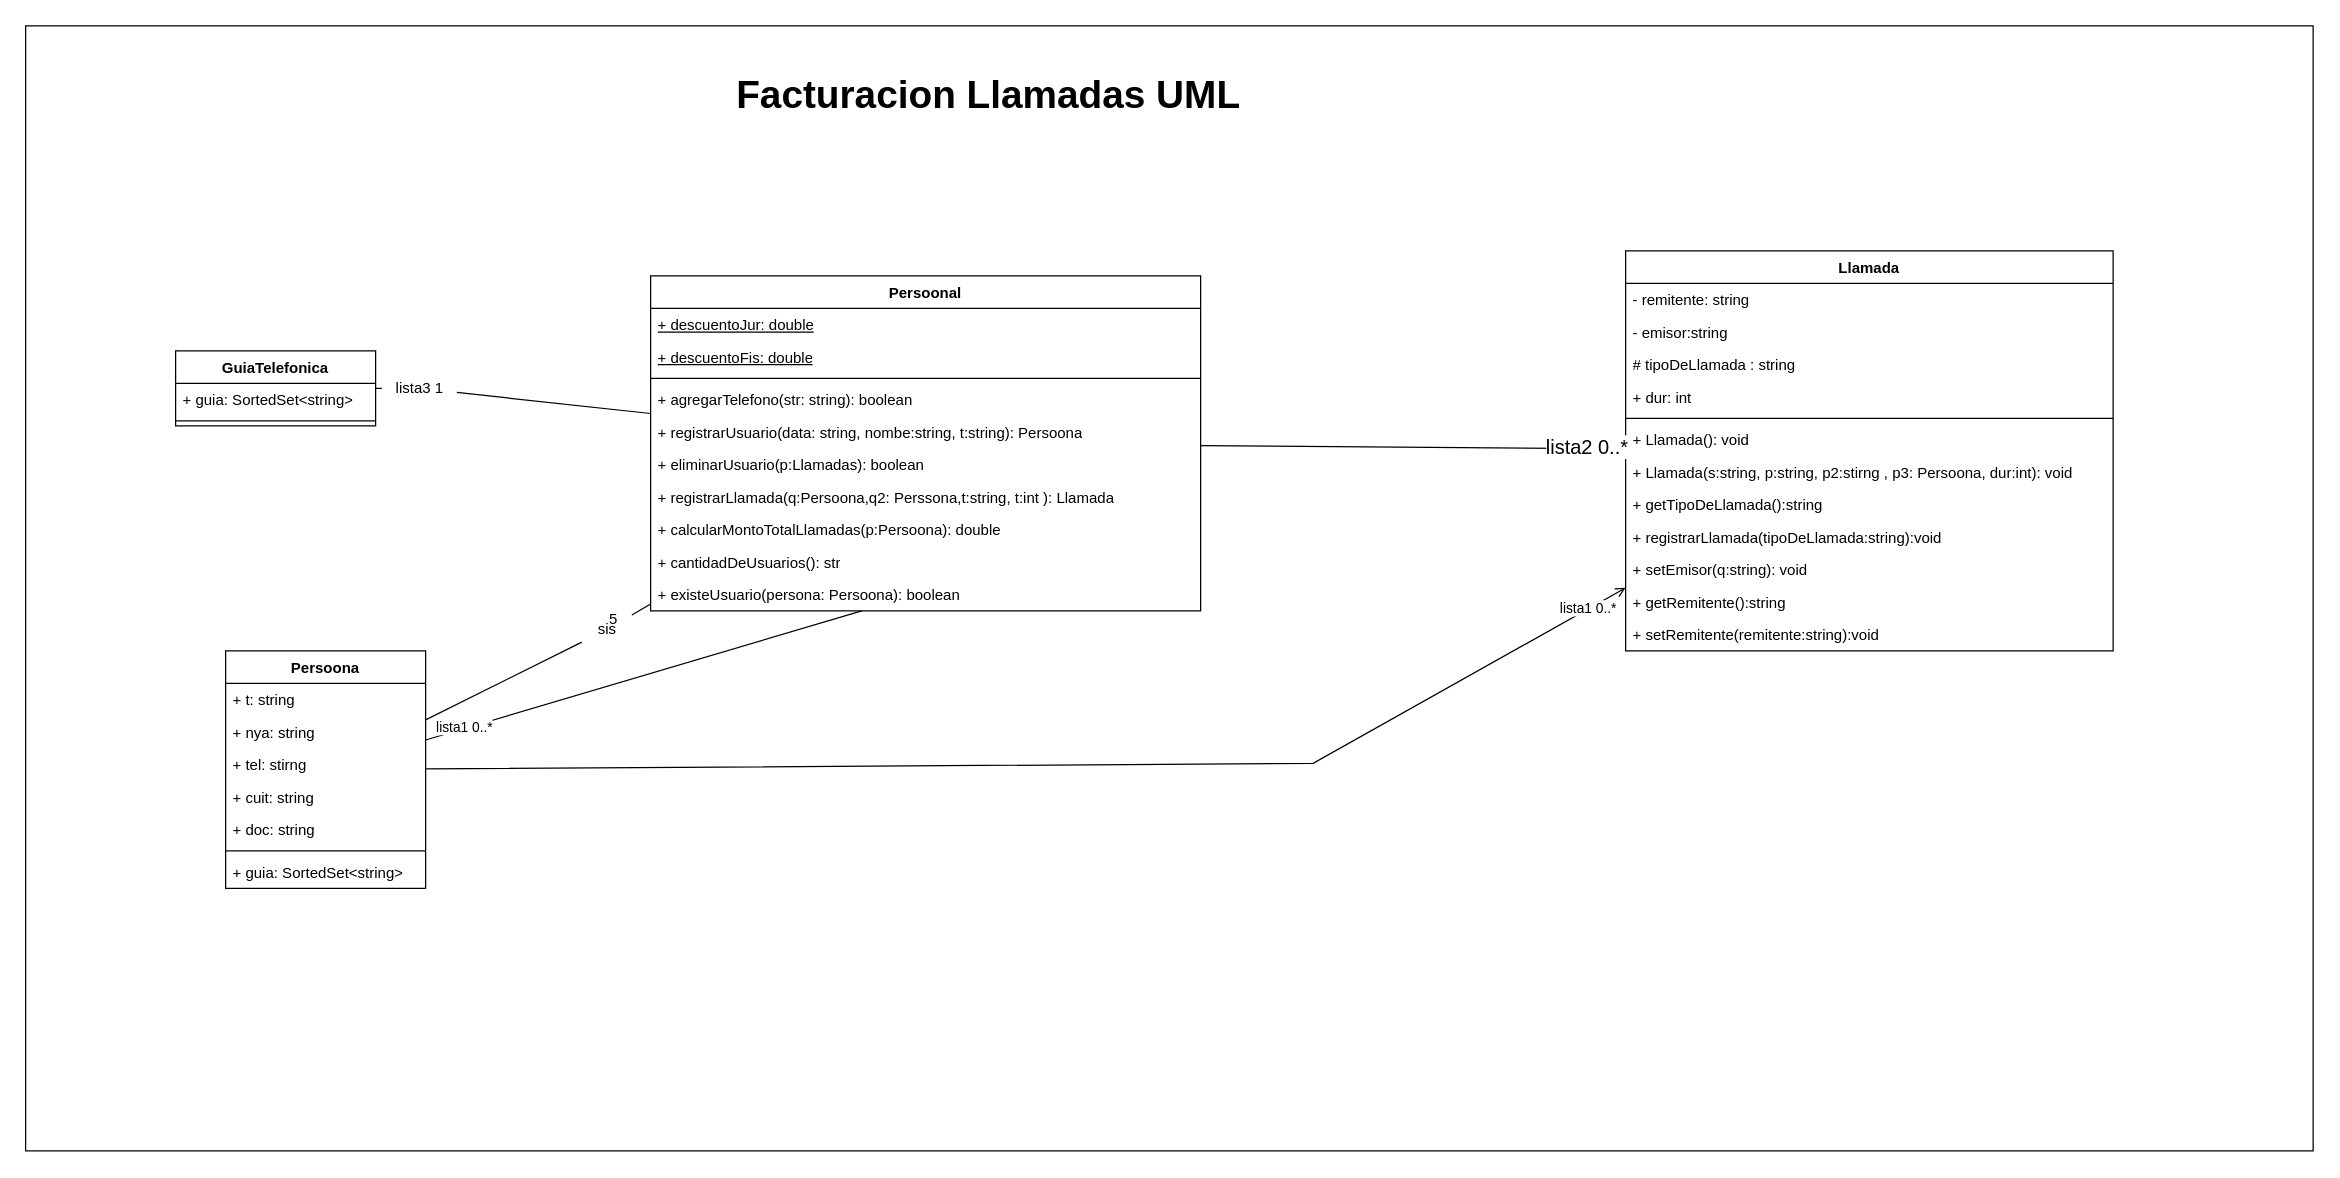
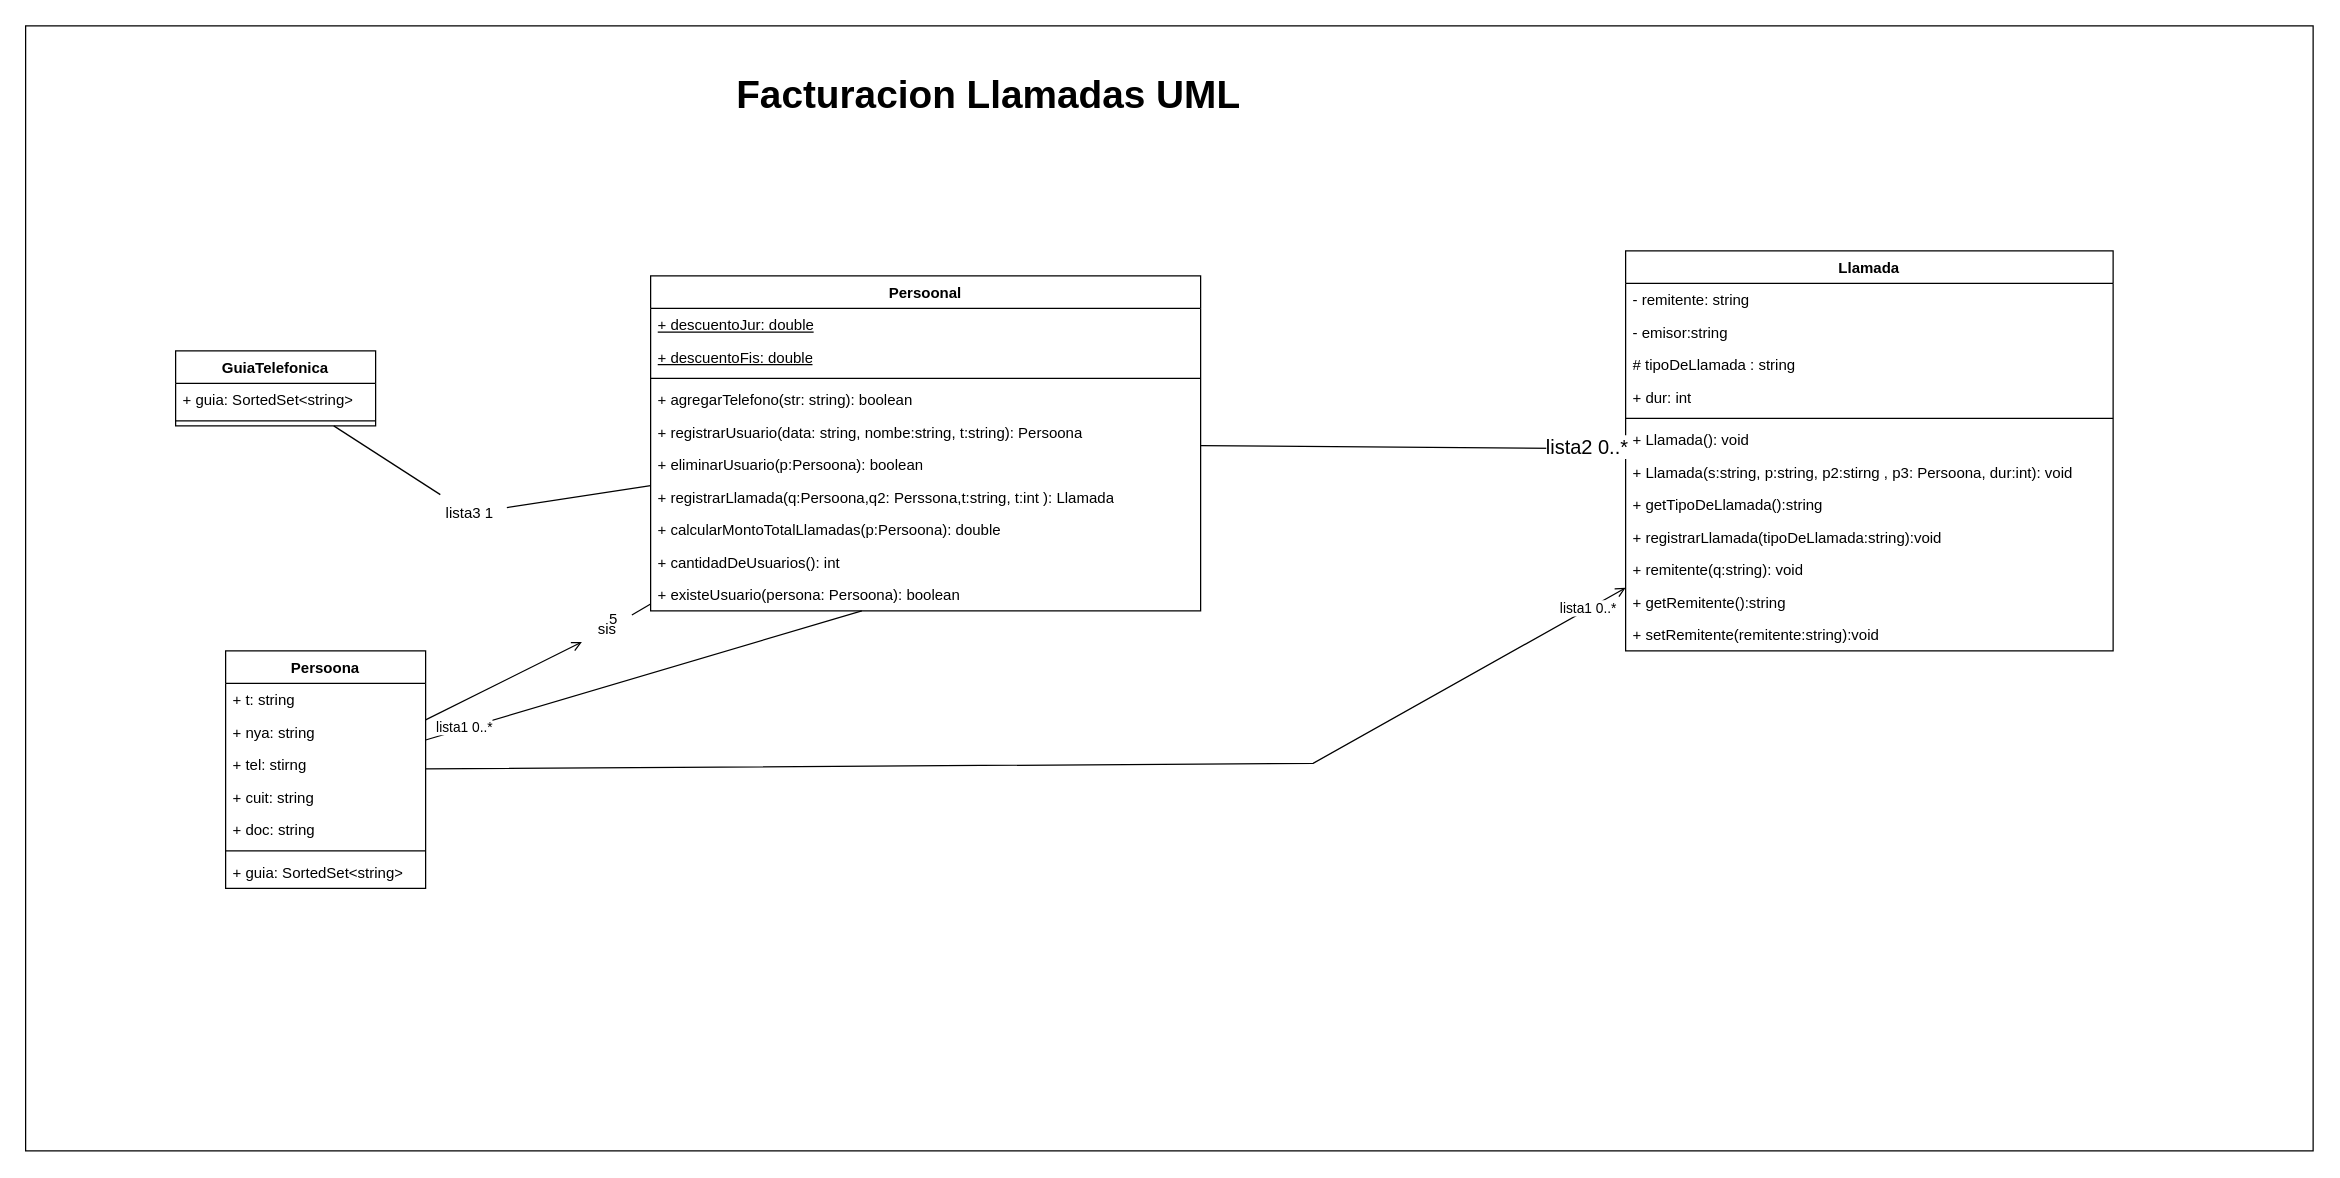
(419, 388) -> (469, 513)
(798, 466) -> (800, 466)
(762, 563) -> (760, 563)
(1733, 571) -> (1733, 571)
(577, 644) -> (577, 644)
